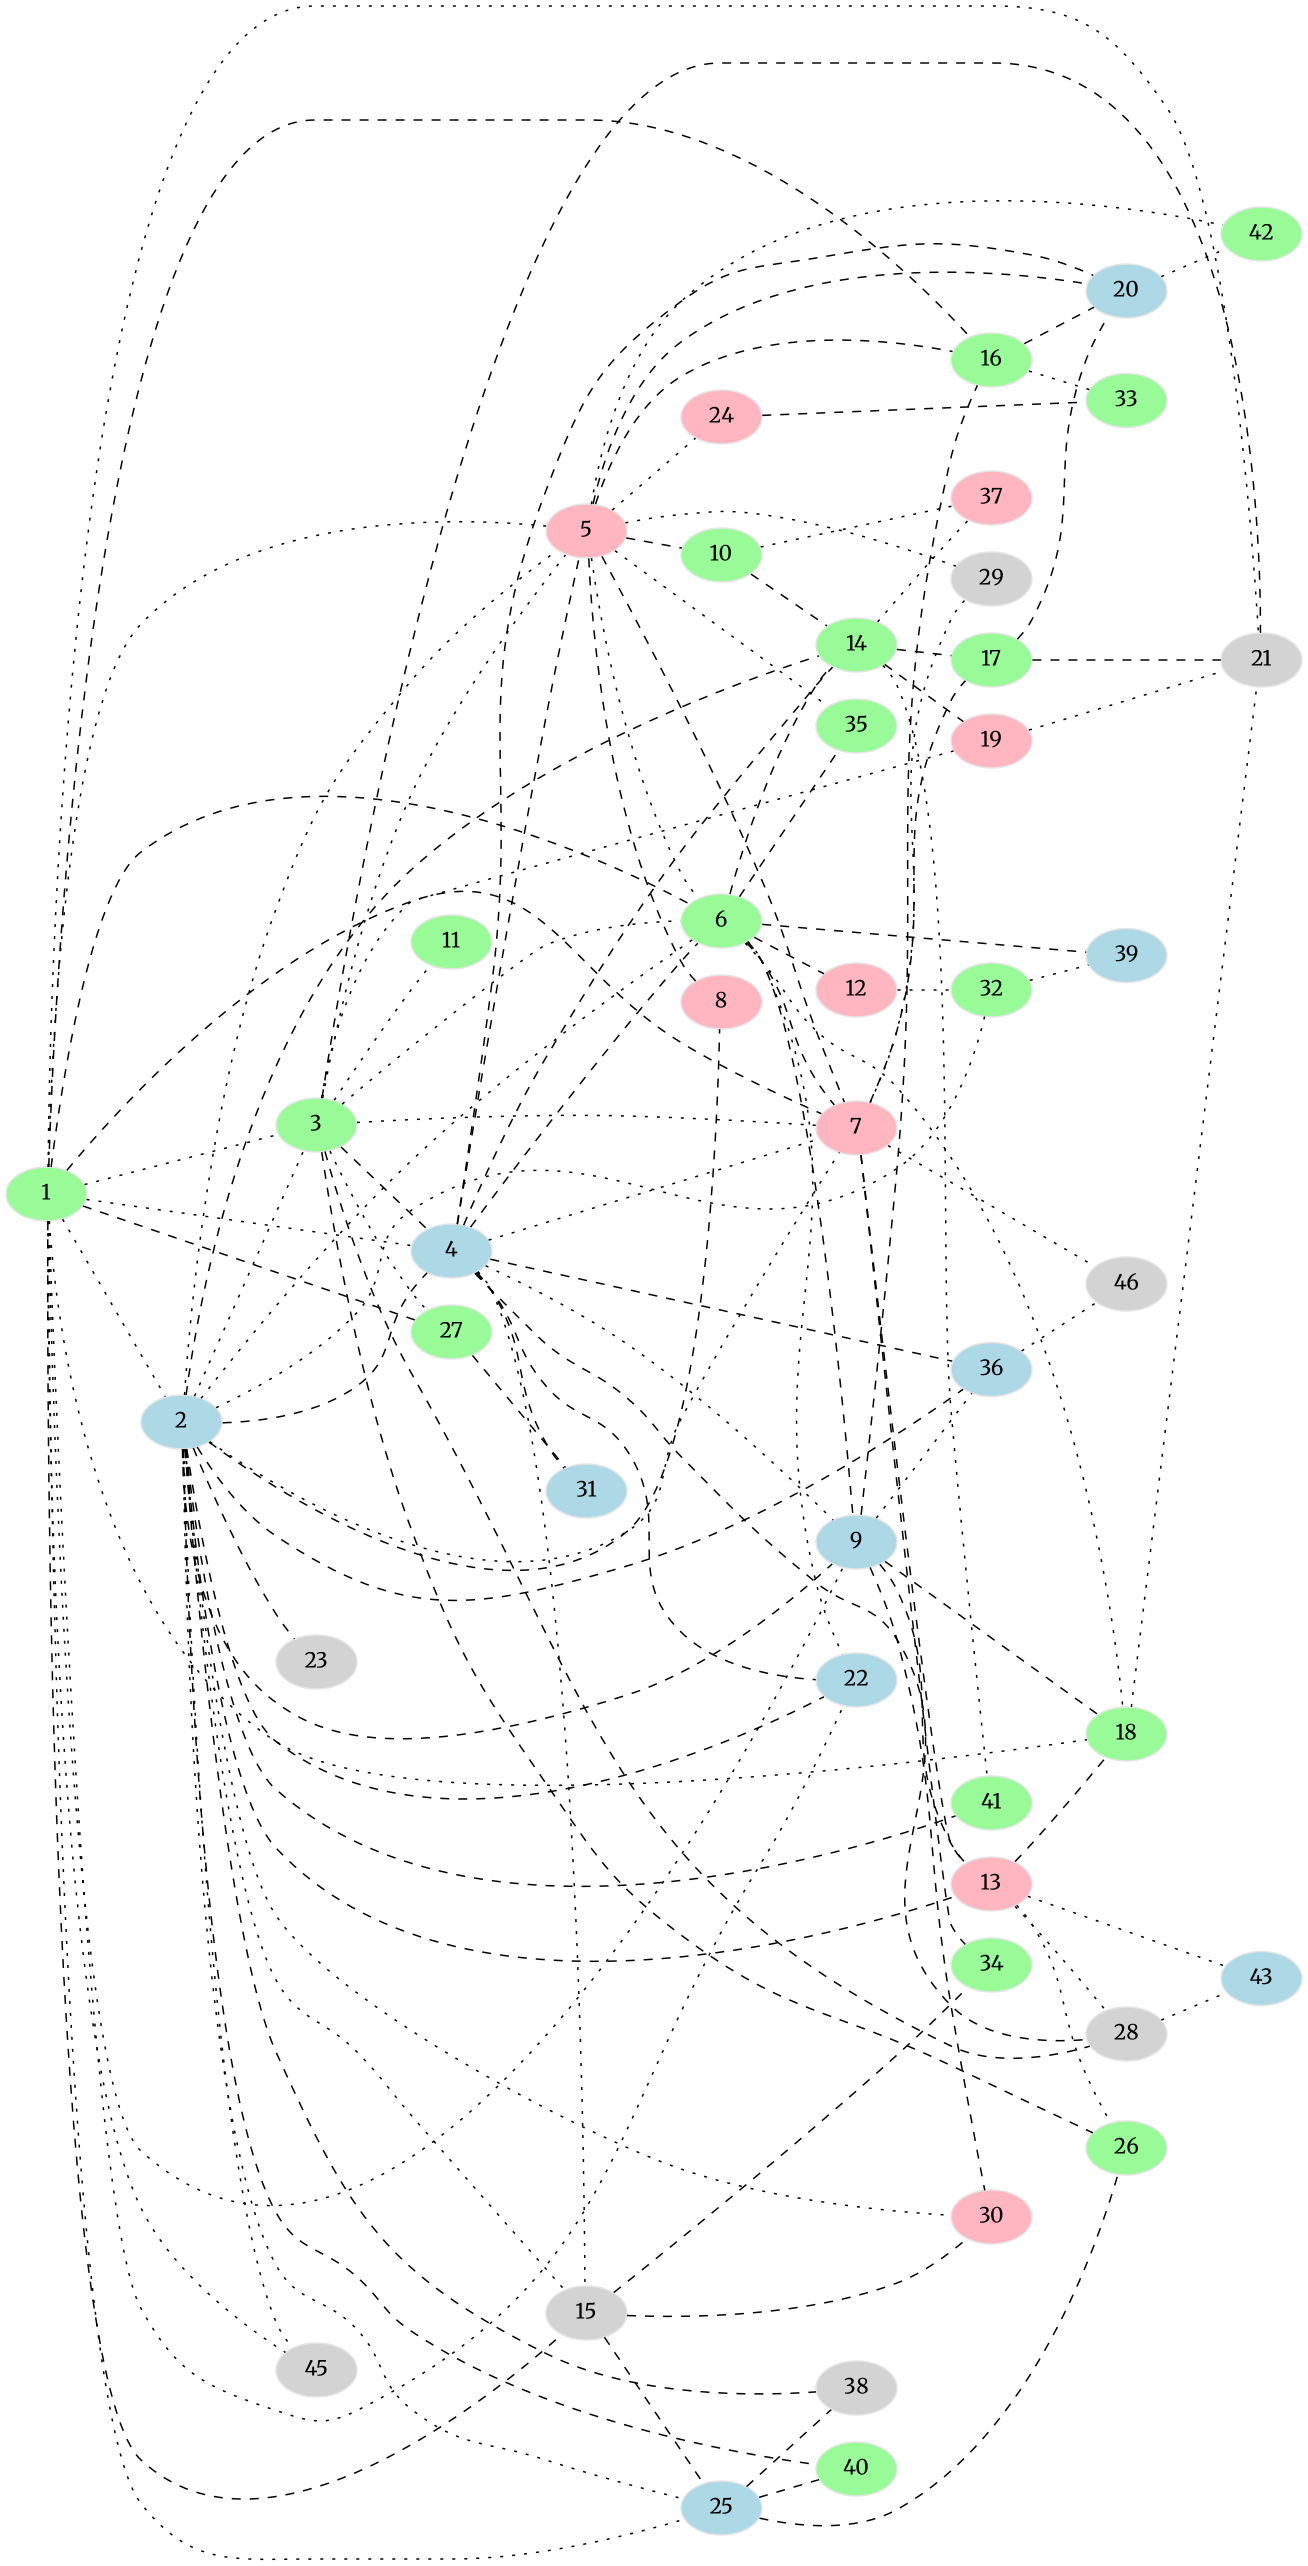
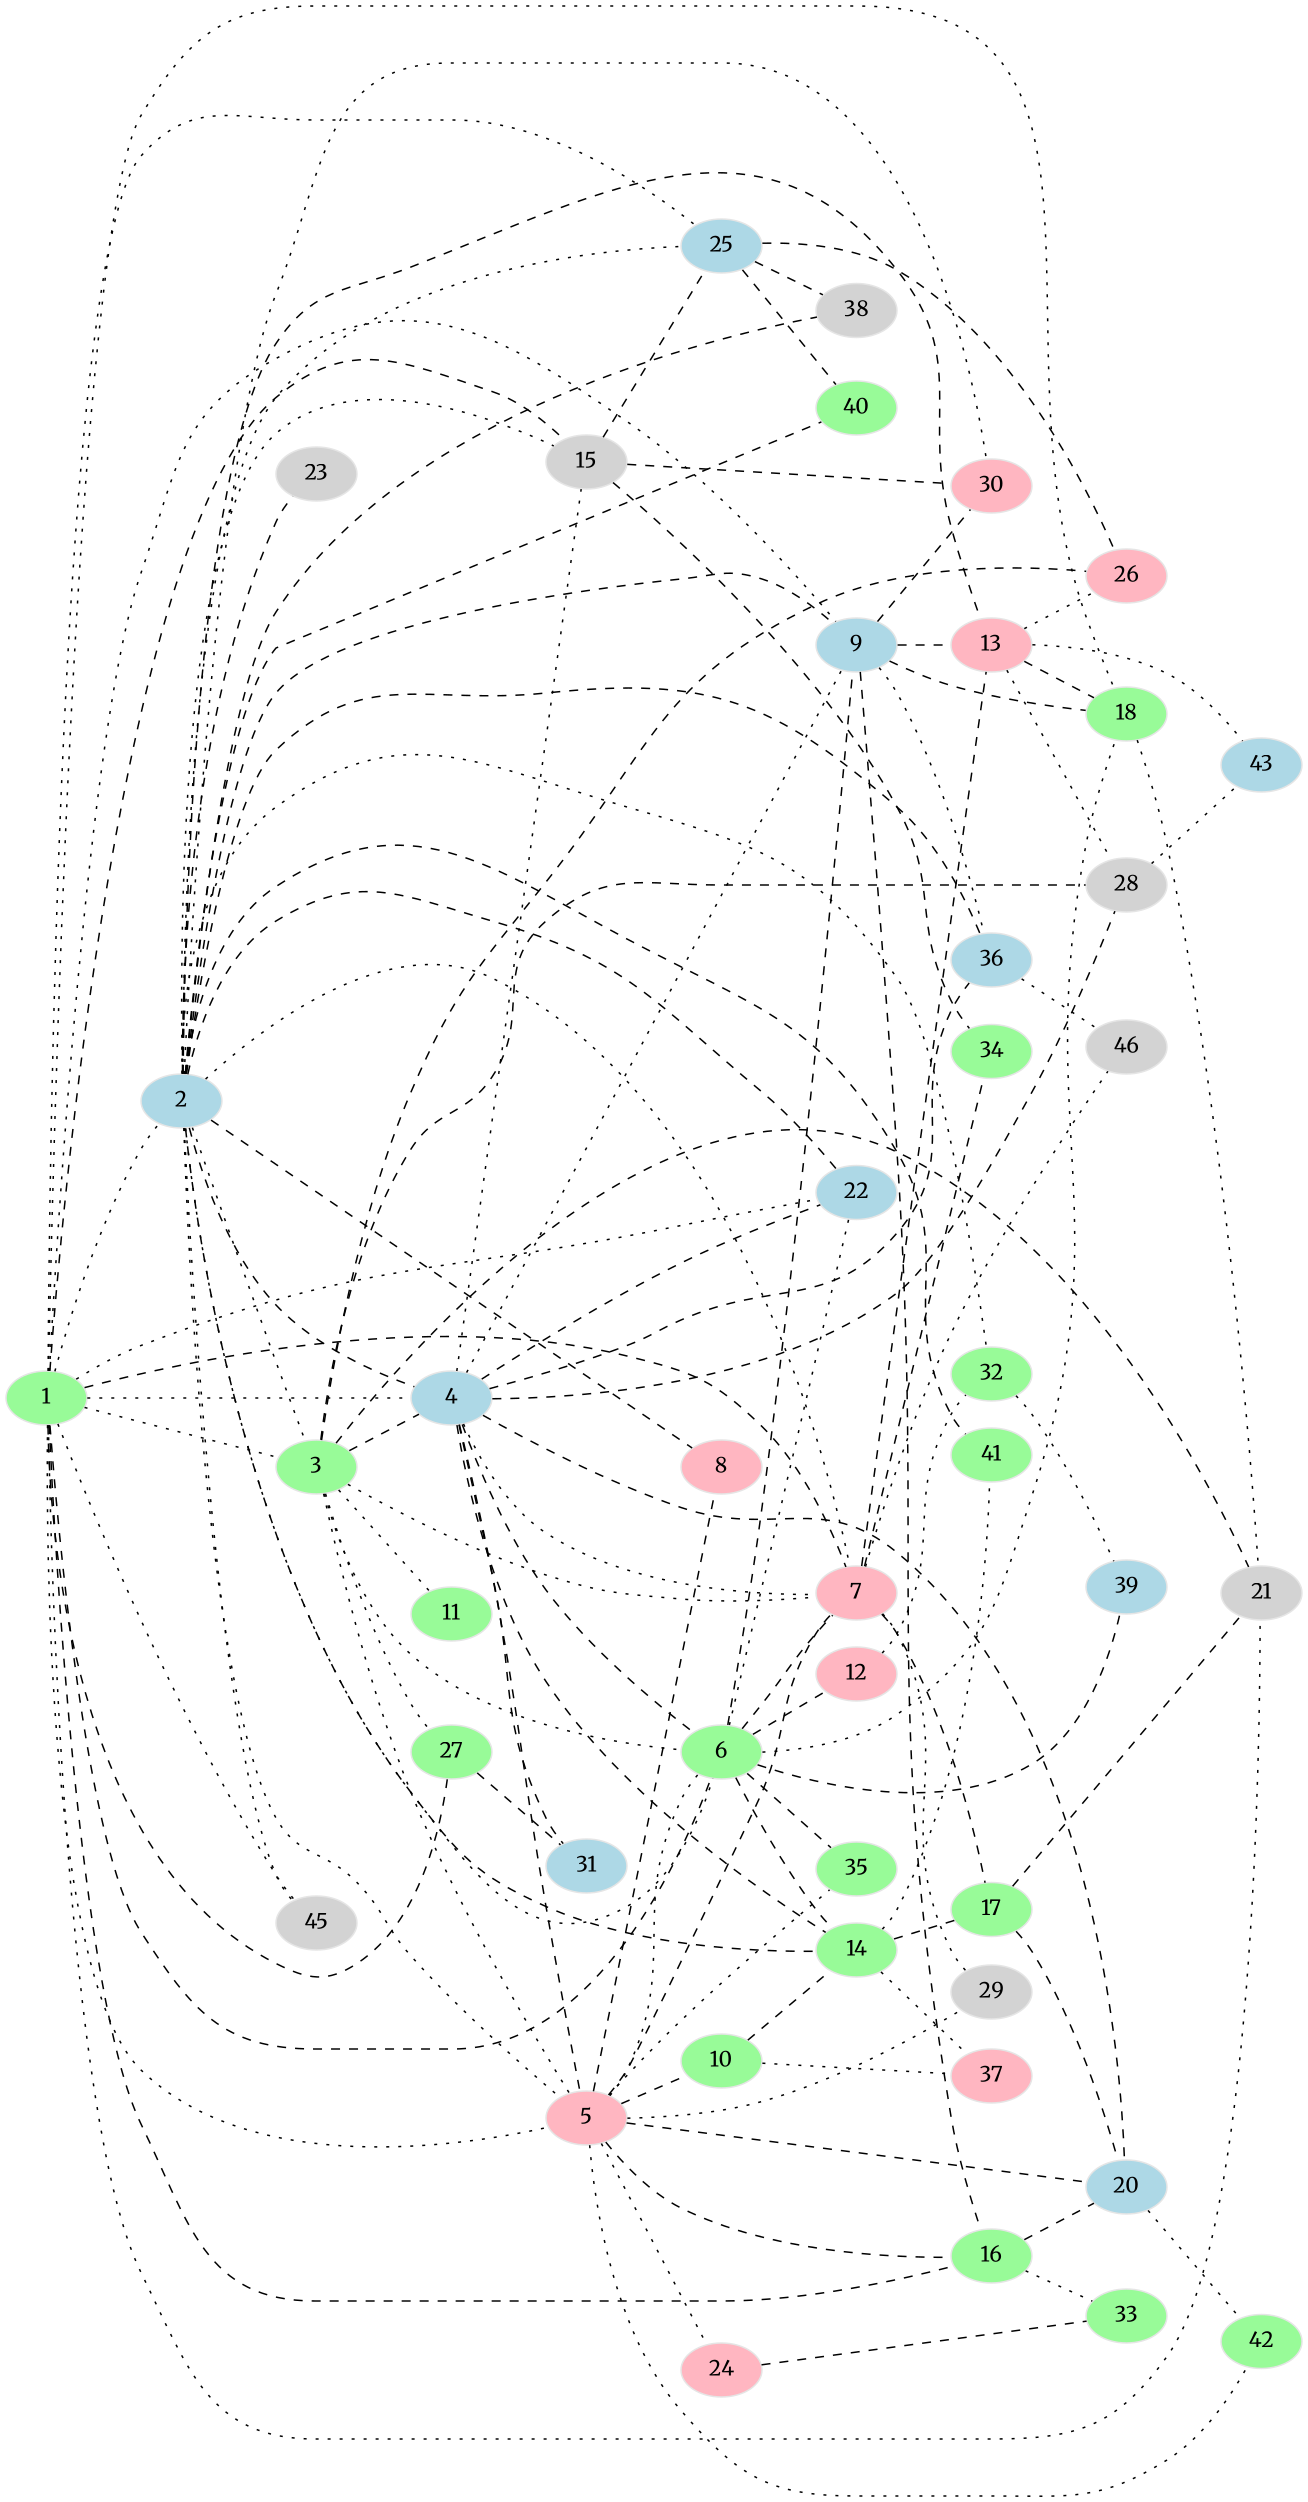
(992, 741) -> none
(1126, 2148) -> (1126, 576)
